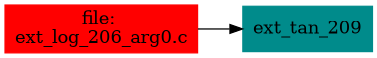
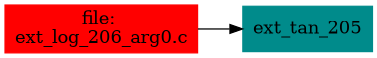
(308, 29) -> (308, 29)
